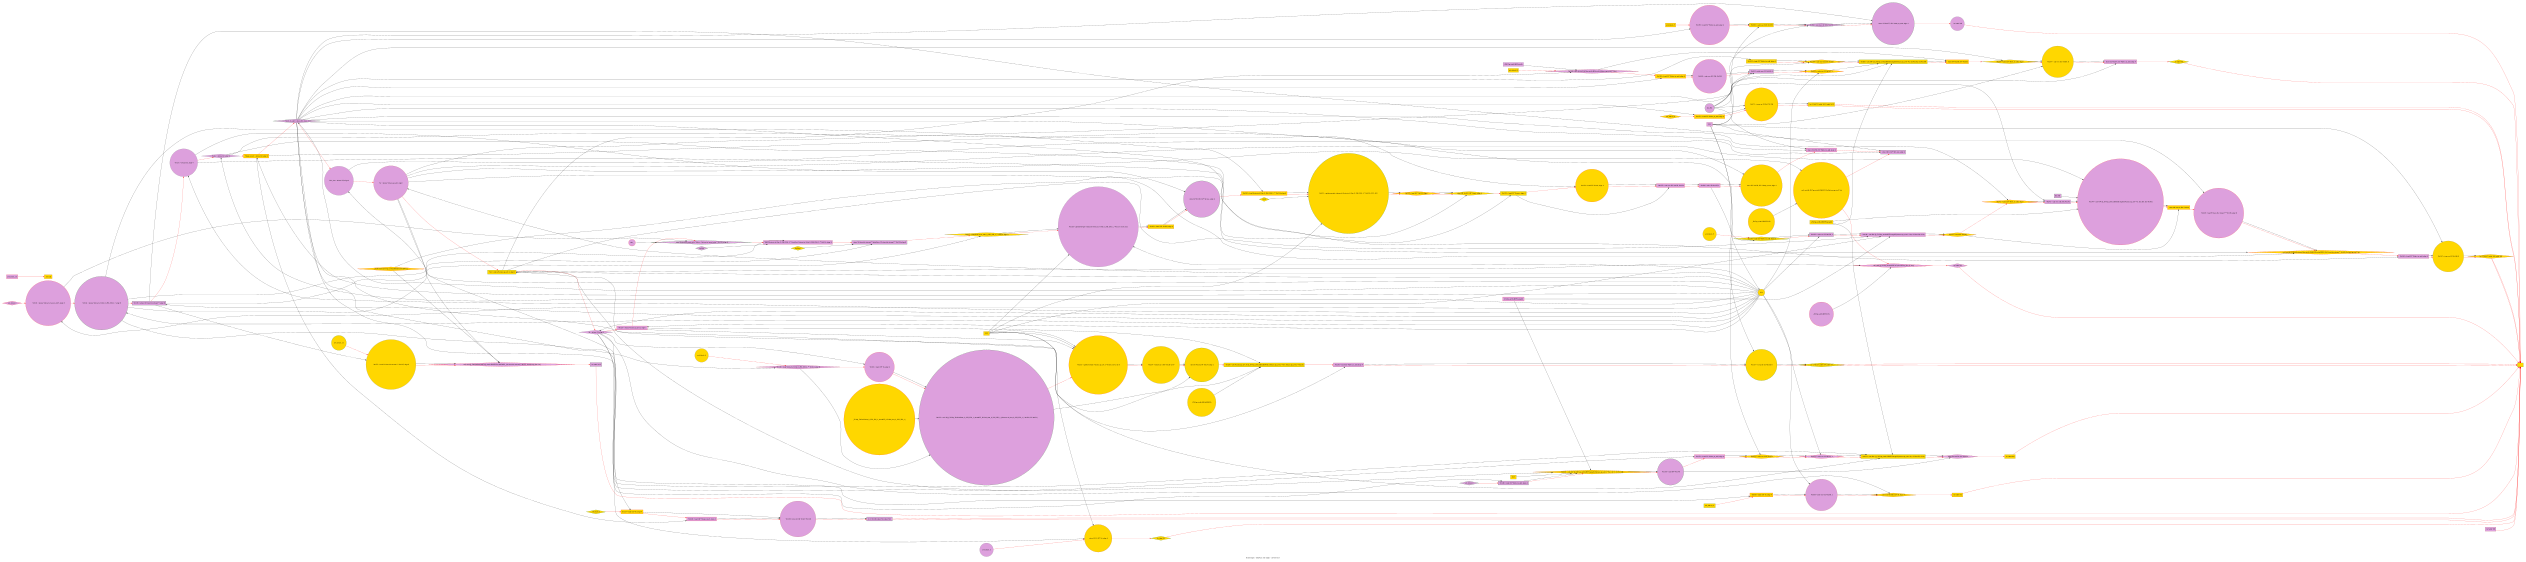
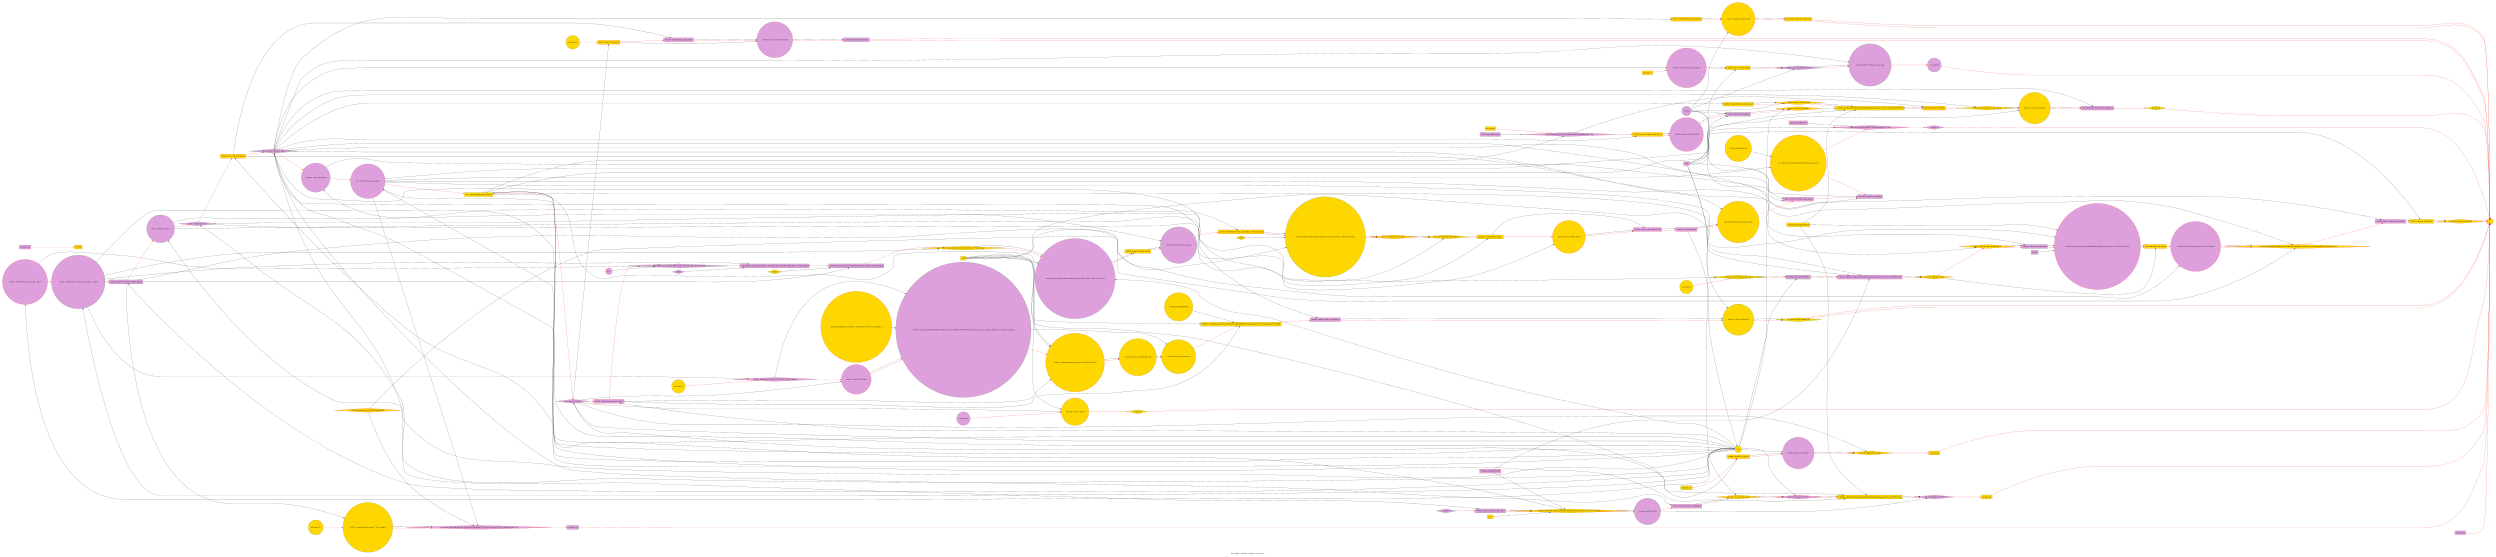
(1671, 117) -> none
(2448, 256) -> (2422, 221)
(12, 303) -> none
(1821, 314) -> (1798, 123)
(596, 512) -> (573, 42)
